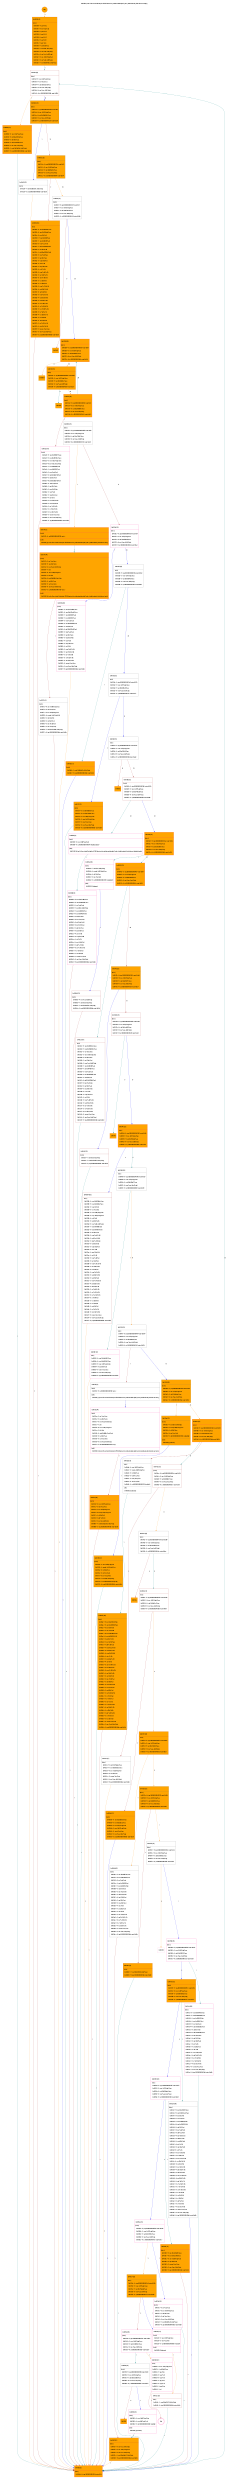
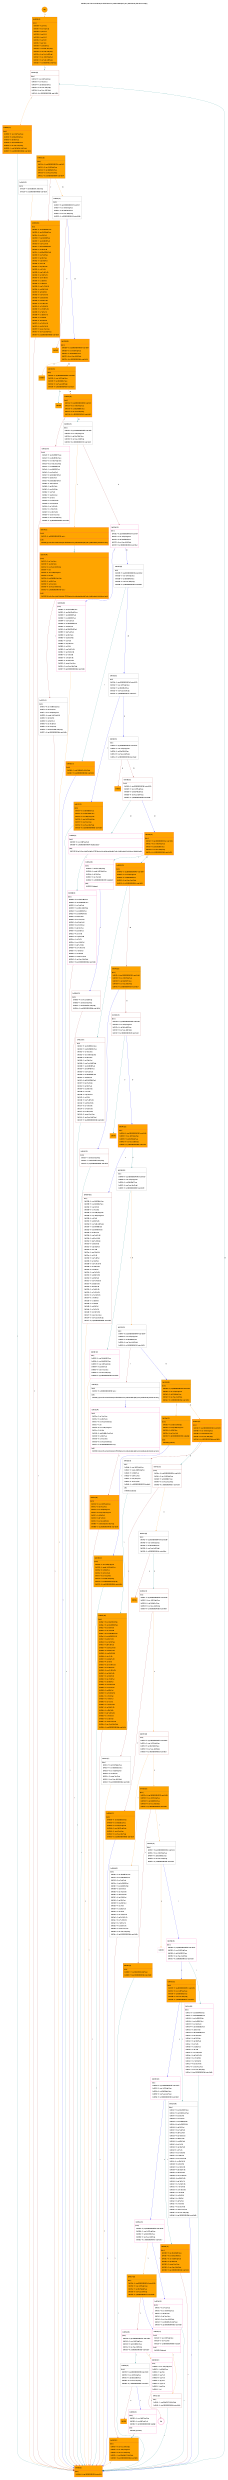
(45, 112) -> none
(77, 378) -> (78, 419)
(154, 1743) -> (154, 1743)
